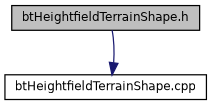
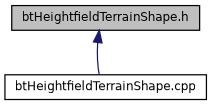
(114, 46) -> (97, 59)
